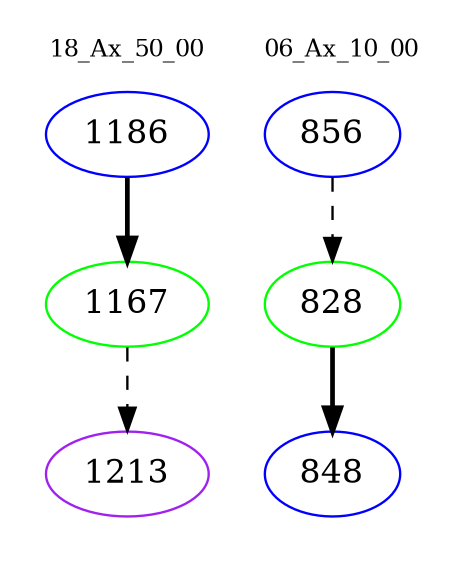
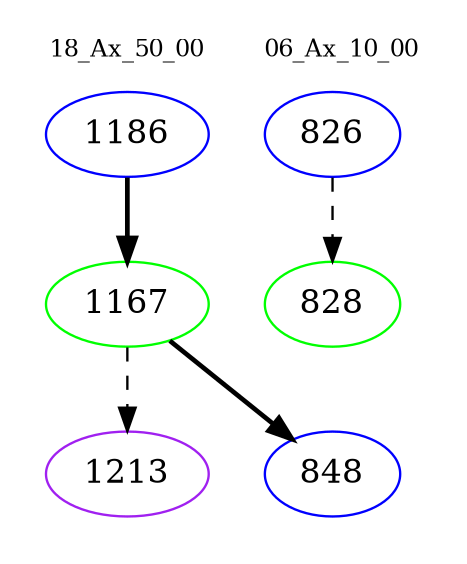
(333, 134) -> (333, 134)
(333, 378) -> (211, 374)
